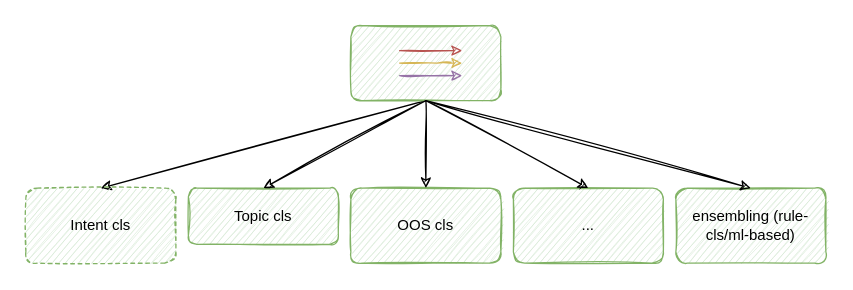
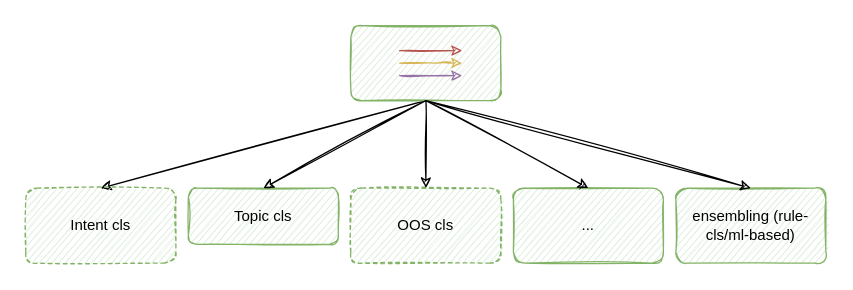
(426, 226) -> (426, 226)
